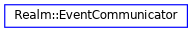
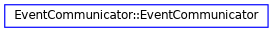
(96, 16) -> (136, 16)
